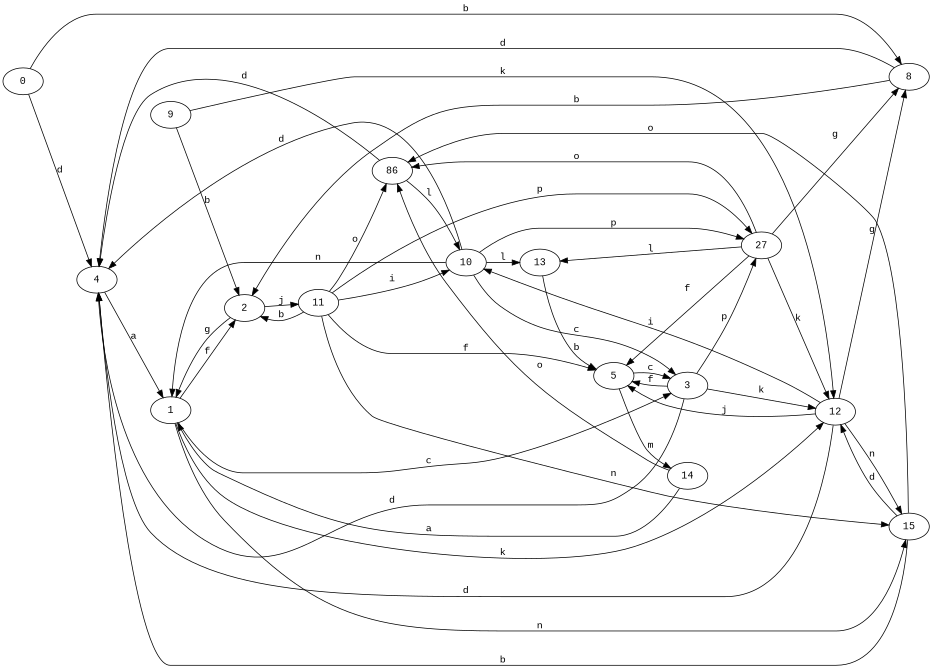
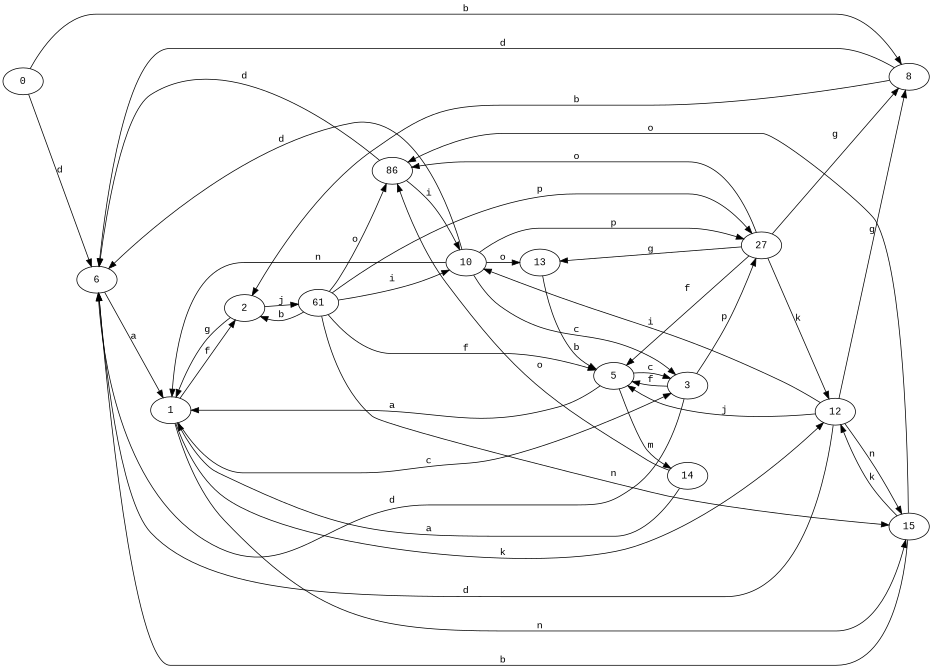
(171, 115) -> none
(429, 193) -> (429, 193)
(651, 249) -> (651, 249)
(503, 257) -> (503, 257)
(97, 280) -> (97, 280)
(318, 303) -> (318, 303)
(758, 398) -> none
none -> (403, 412)
(872, 477) -> (872, 477)
